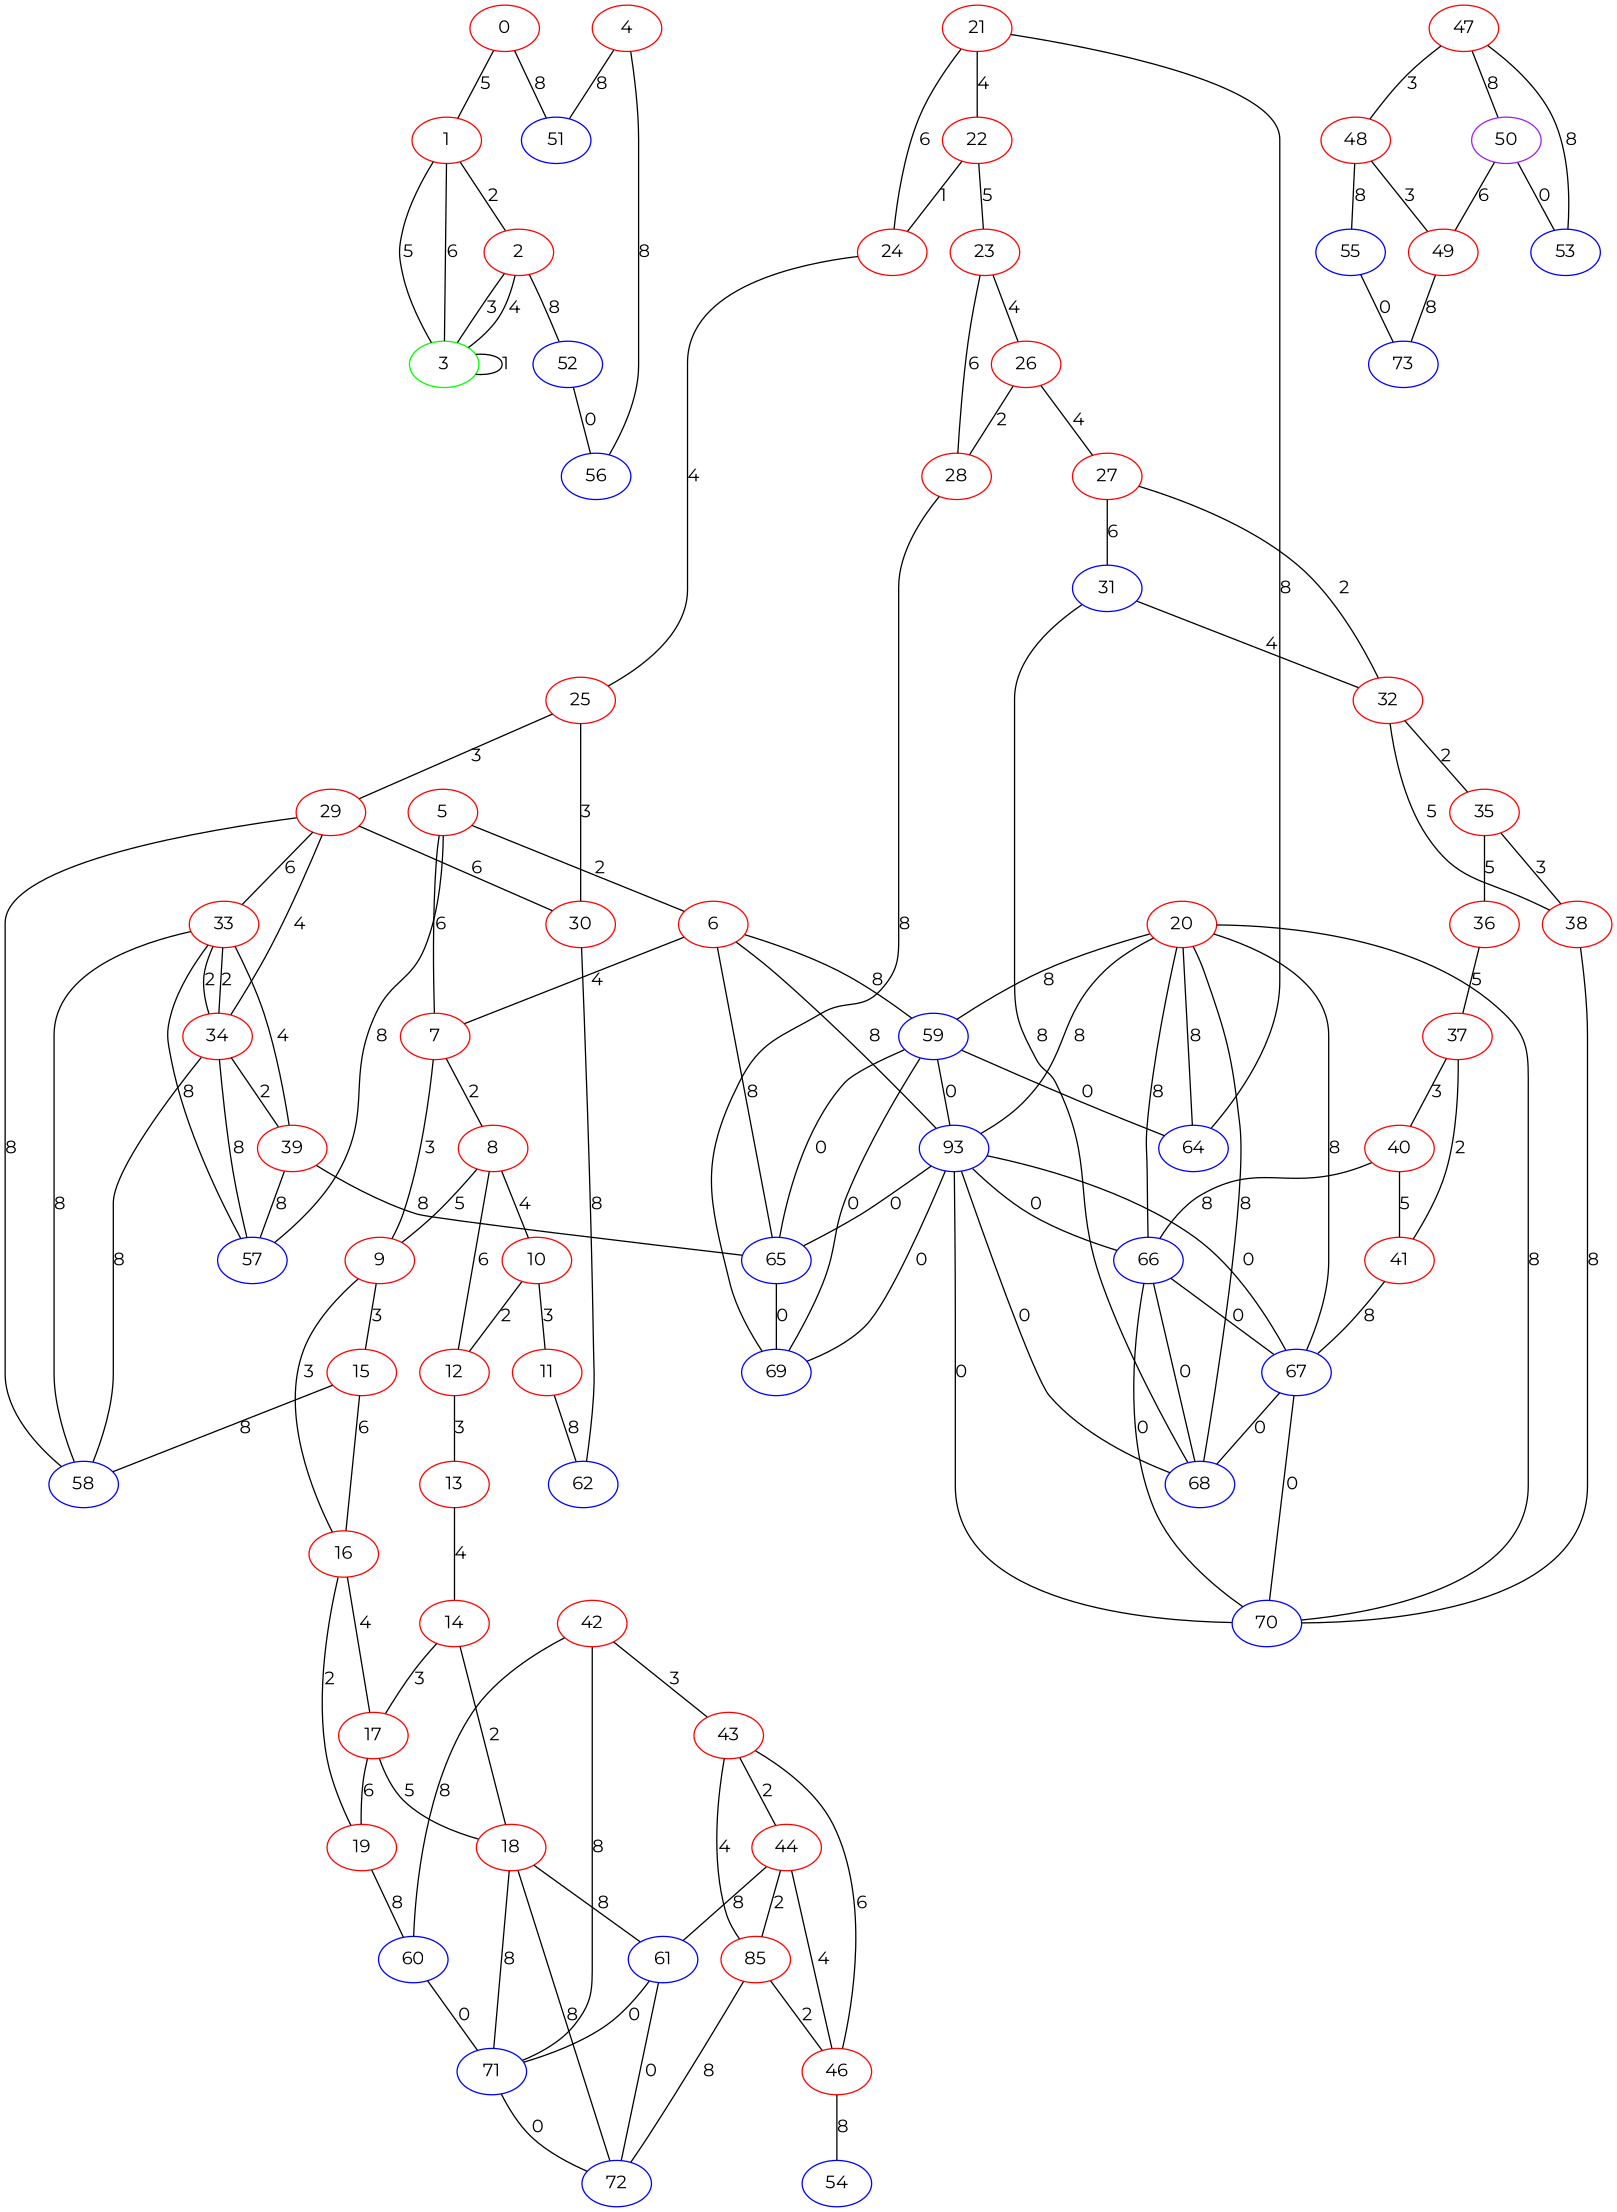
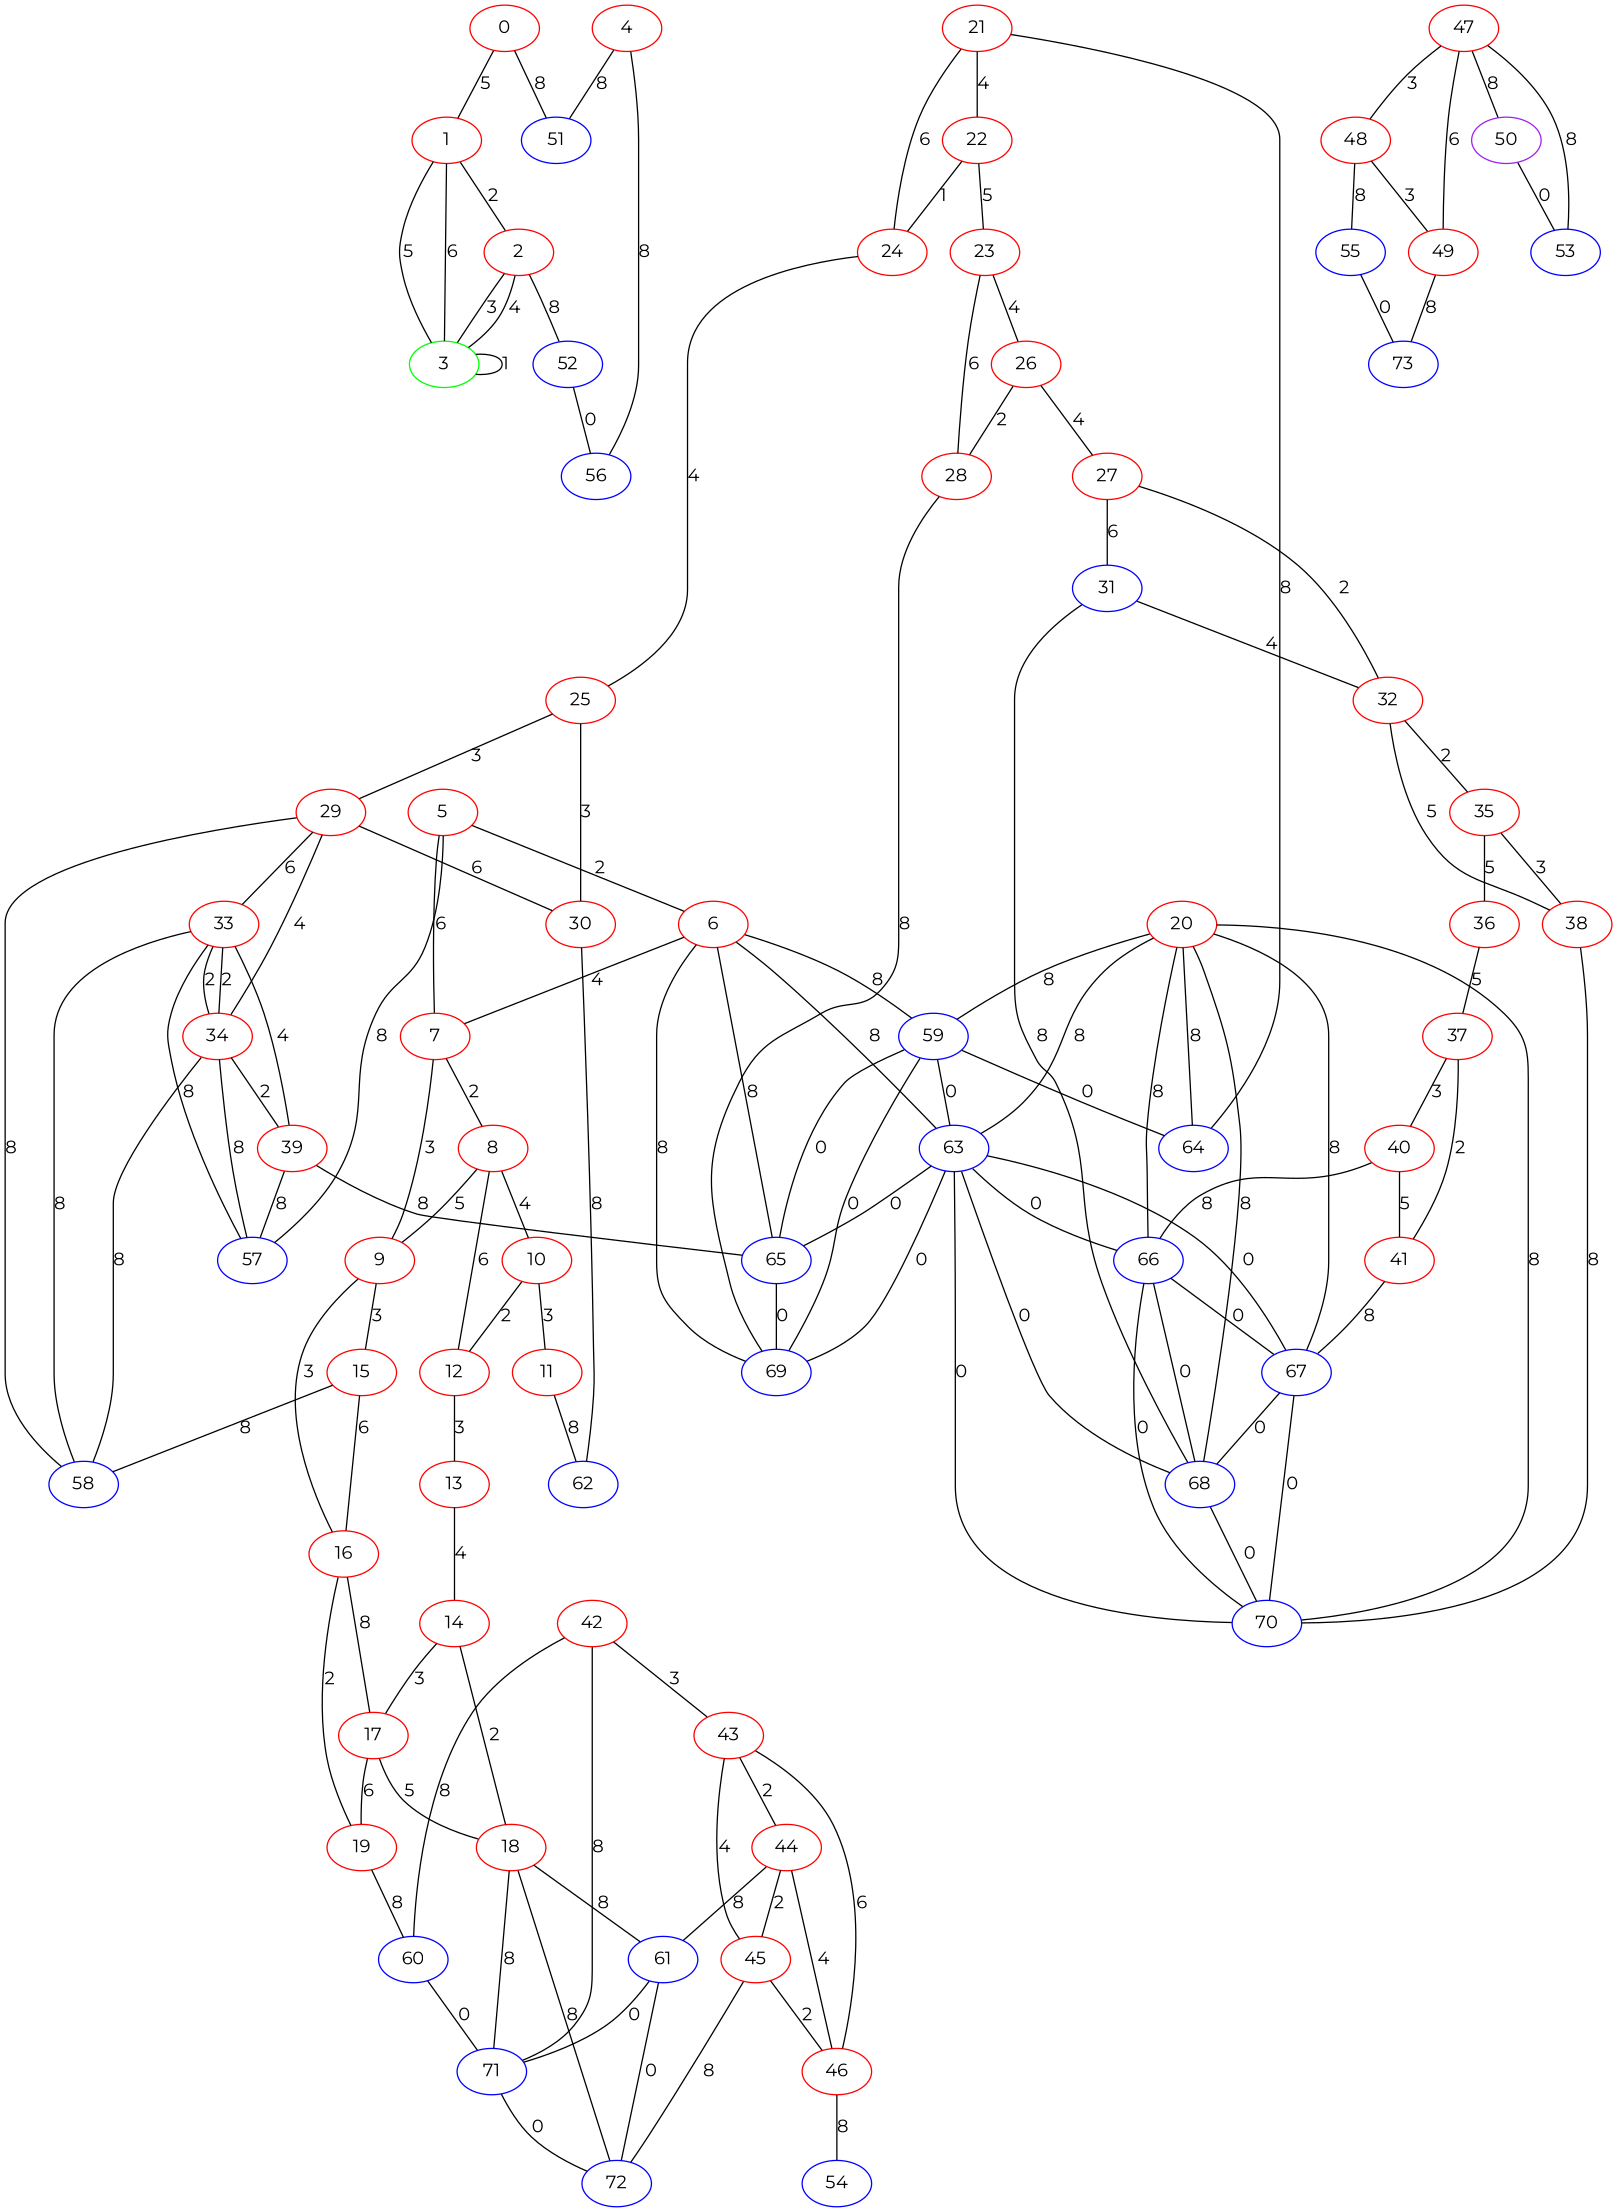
(1475, 196) -> (1446, 140)
(954, 1148) -> (954, 1148)
none -> (657, 1170)
none -> (1233, 1554)
(366, 1624) -> (366, 1624)
(756, 1960) -> (756, 1960)
